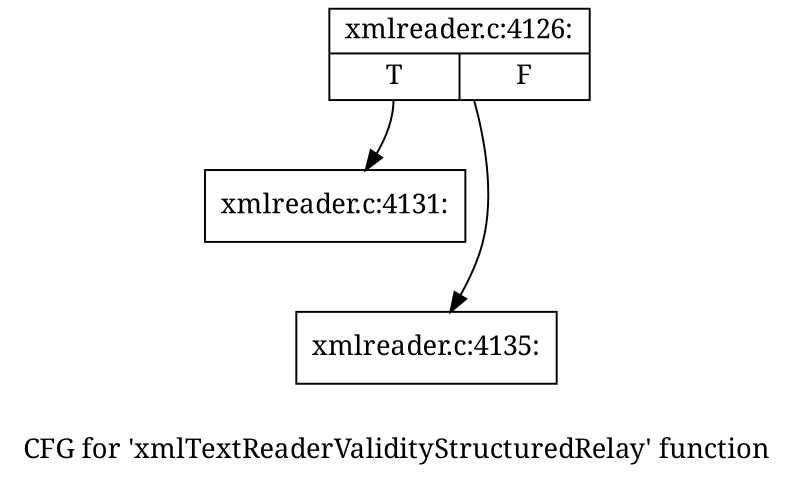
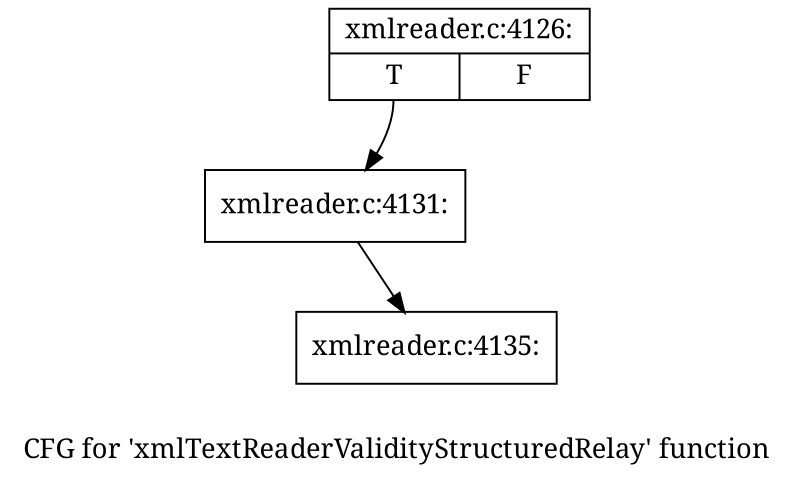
(488, 199) -> (375, 269)
